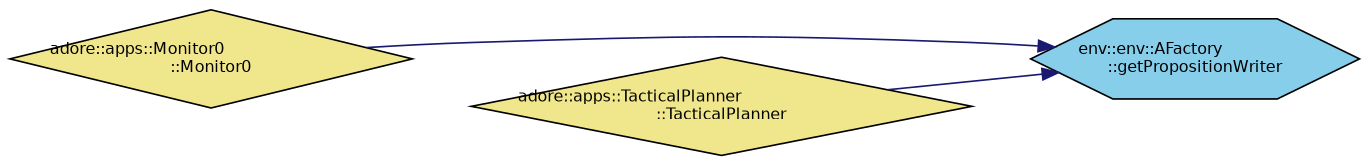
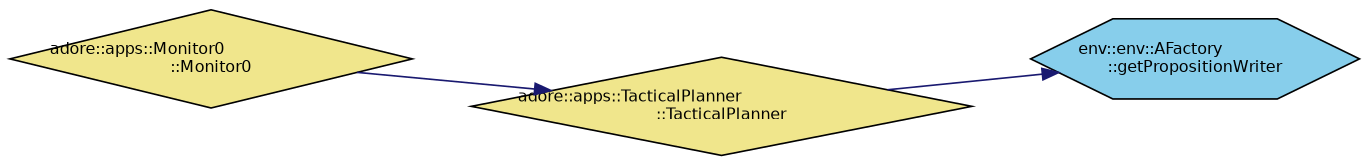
(702, 37) -> (446, 81)
